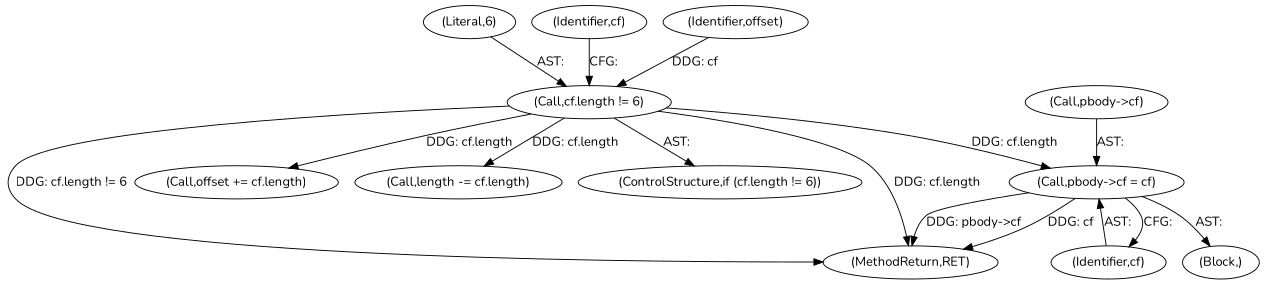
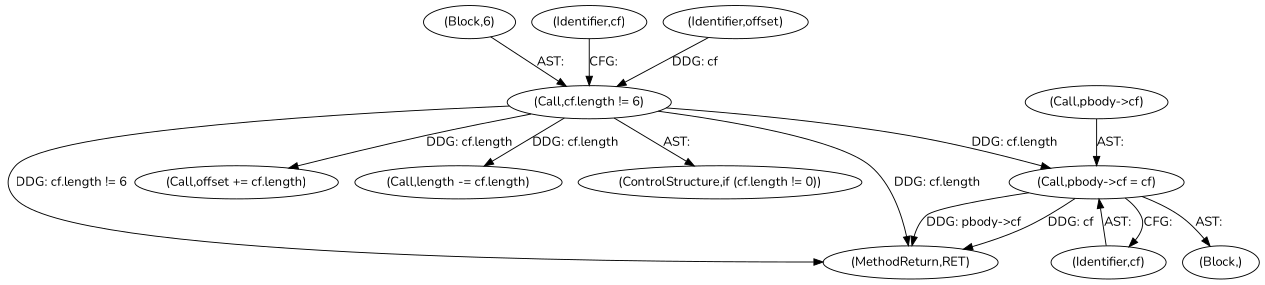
(470, 22) -> (470, 22)
(720, 182) -> (720, 182)
